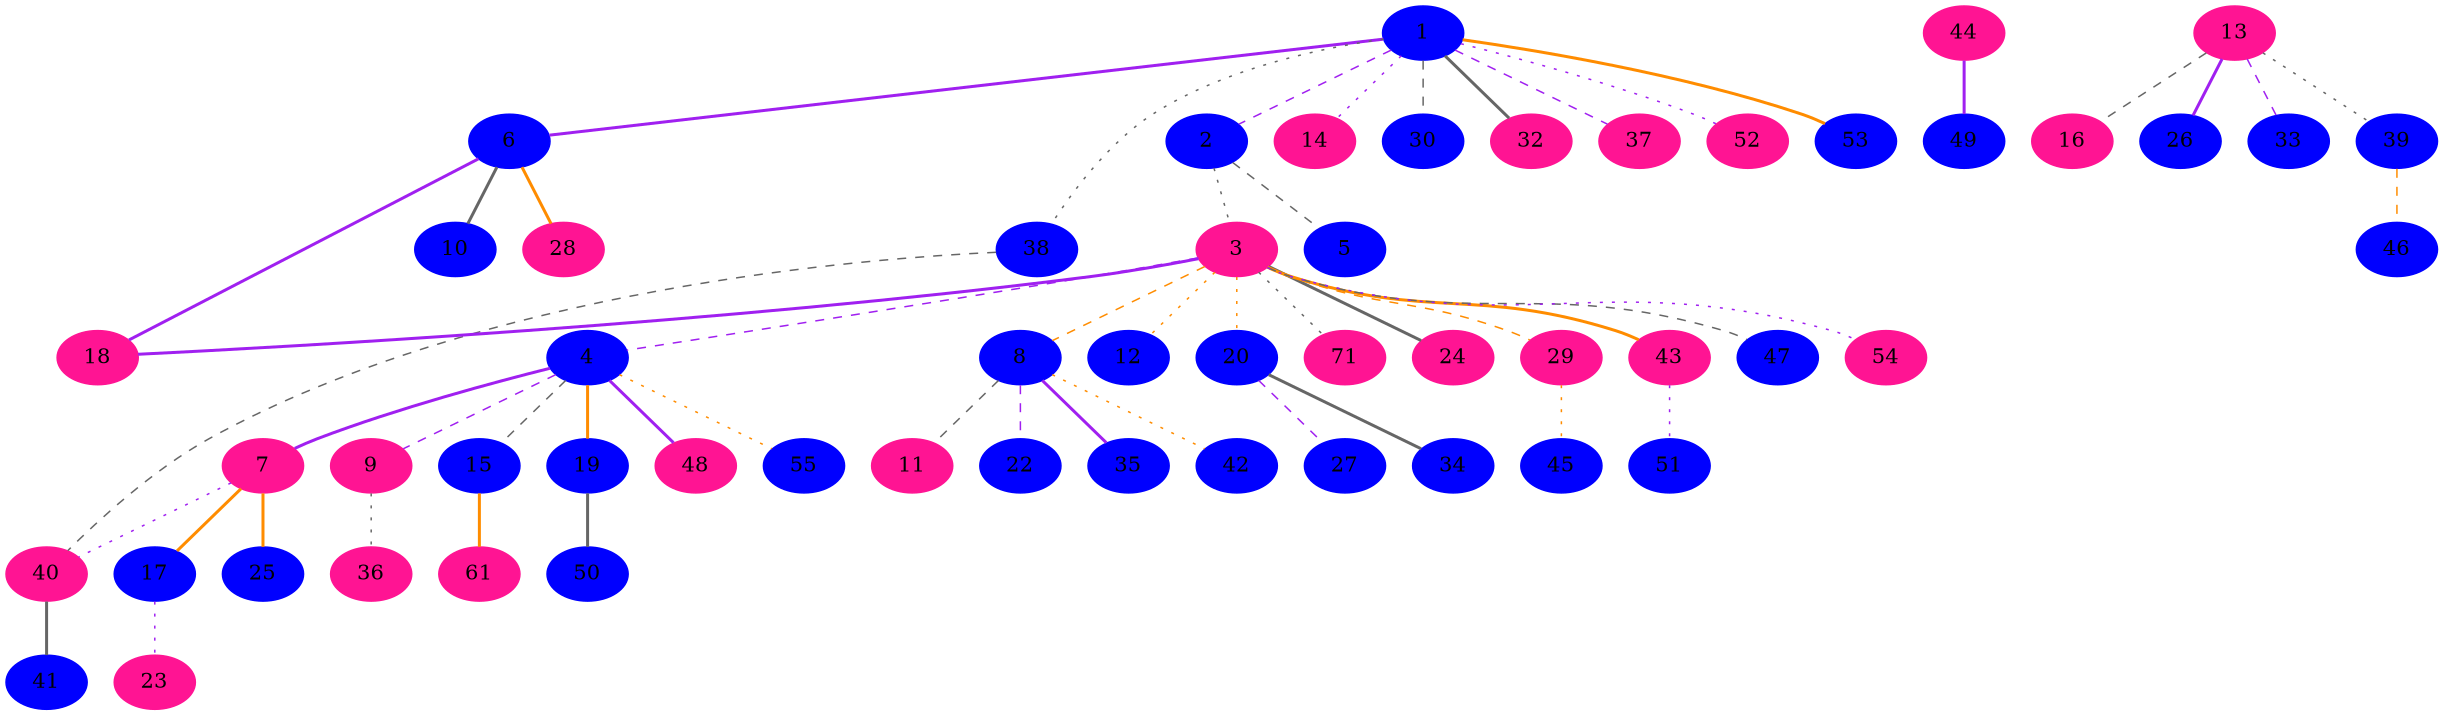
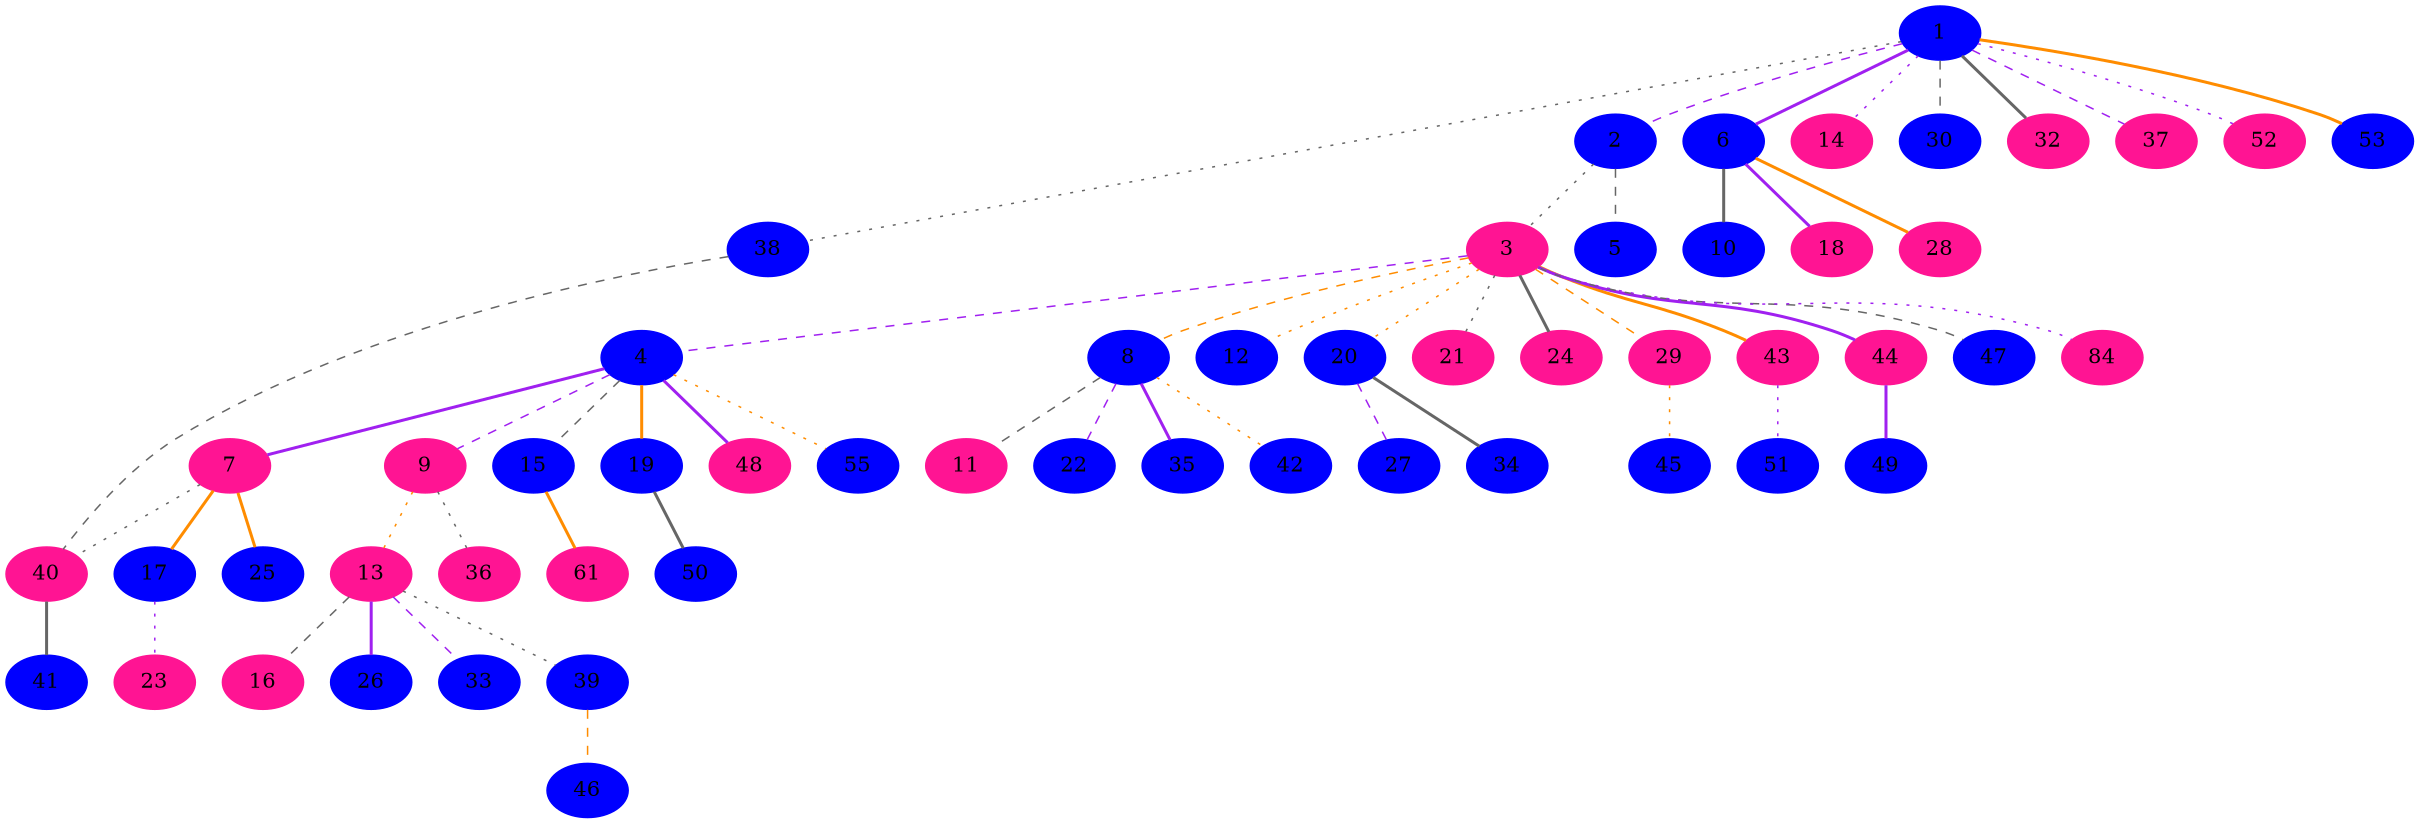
(670, 319) -> (1769, 314)
(1345, 358) -> (1453, 358)
(1886, 358) -> (2102, 358)
(155, 520) -> (138, 520)
none -> (398, 520)
